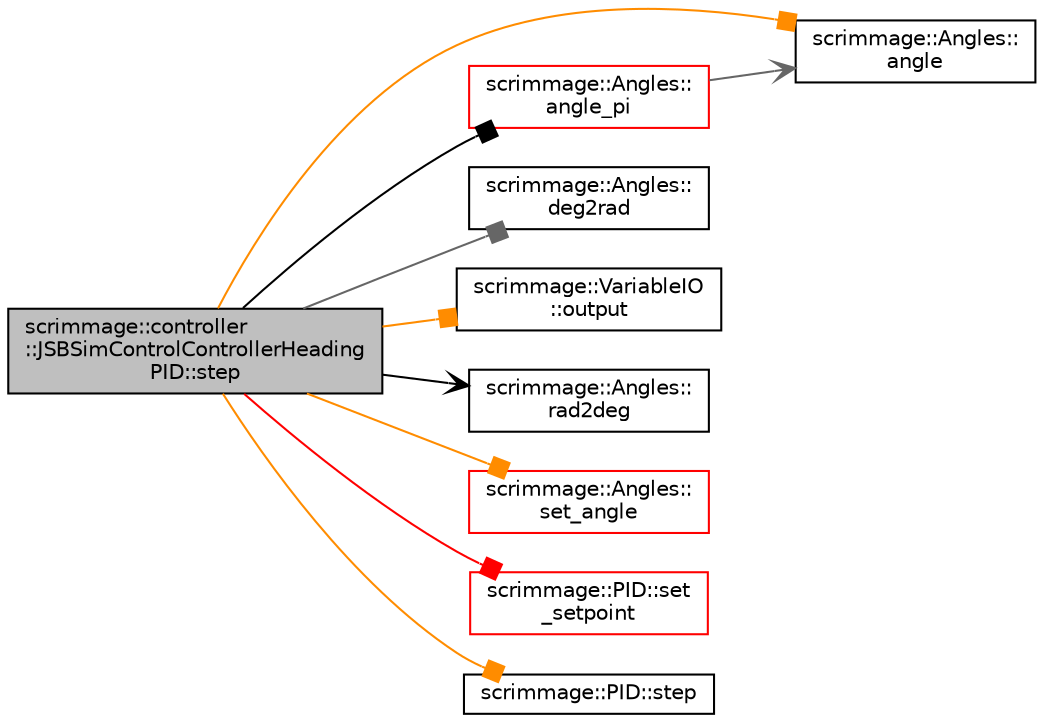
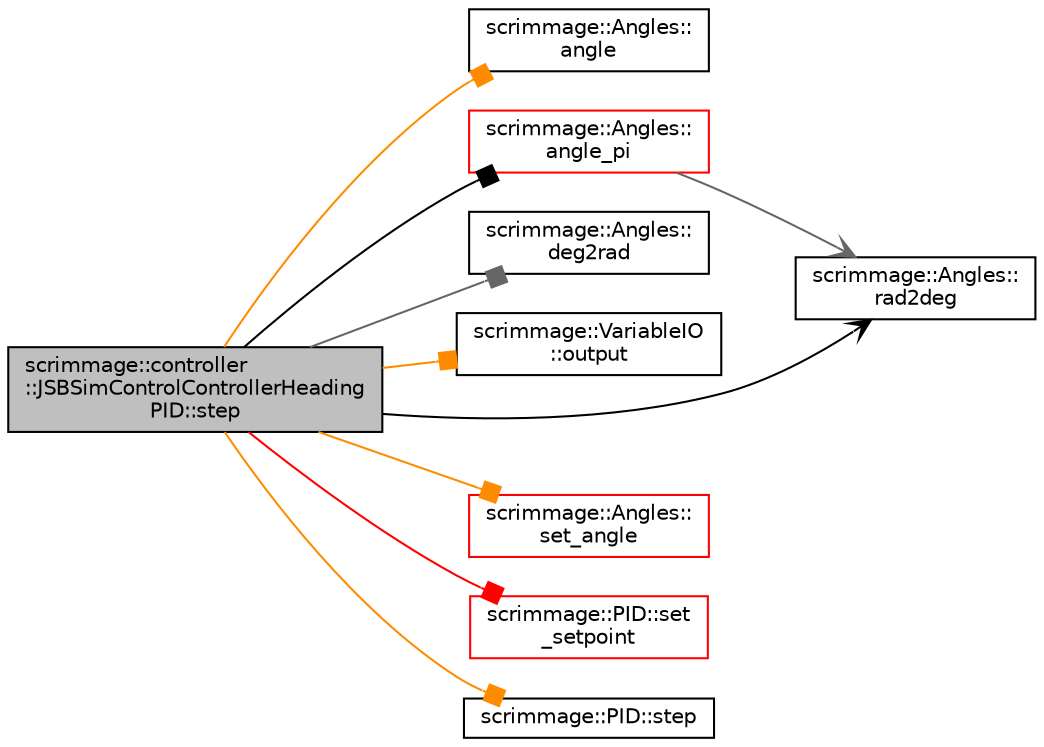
(742, 76) -> (758, 208)
